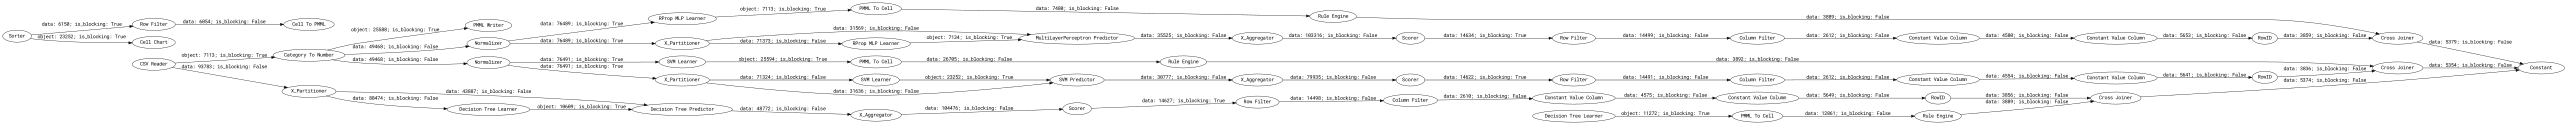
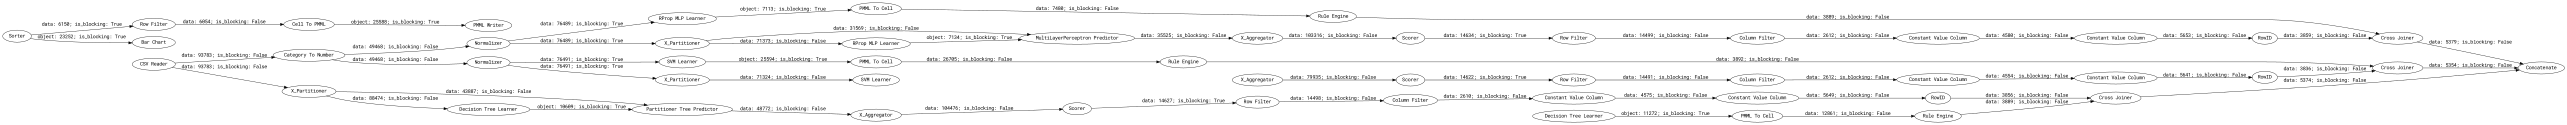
(396, 38) -> (398, 25)
(154, 43) -> (154, 43)
(224, 55) -> (224, 55)
(2541, 68) -> (2541, 68)
(1077, 80) -> none
(682, 109) -> (682, 109)
